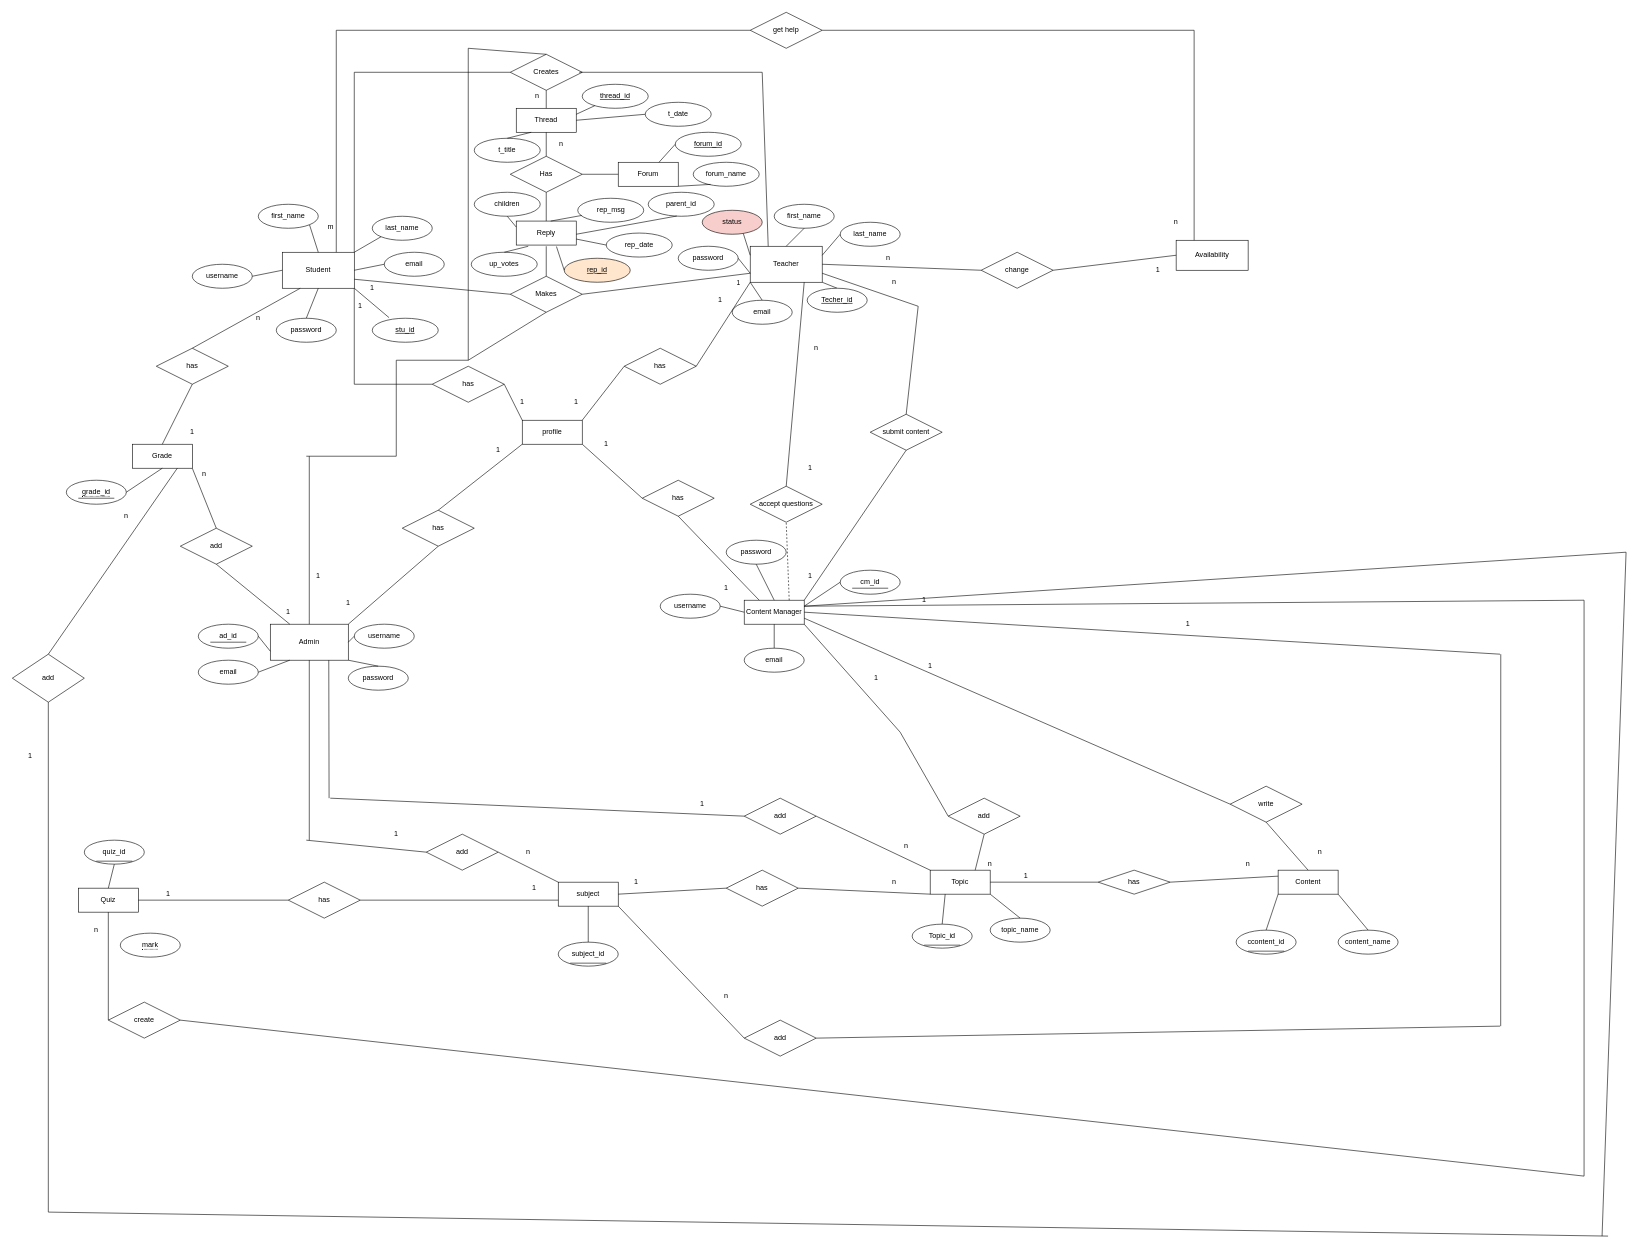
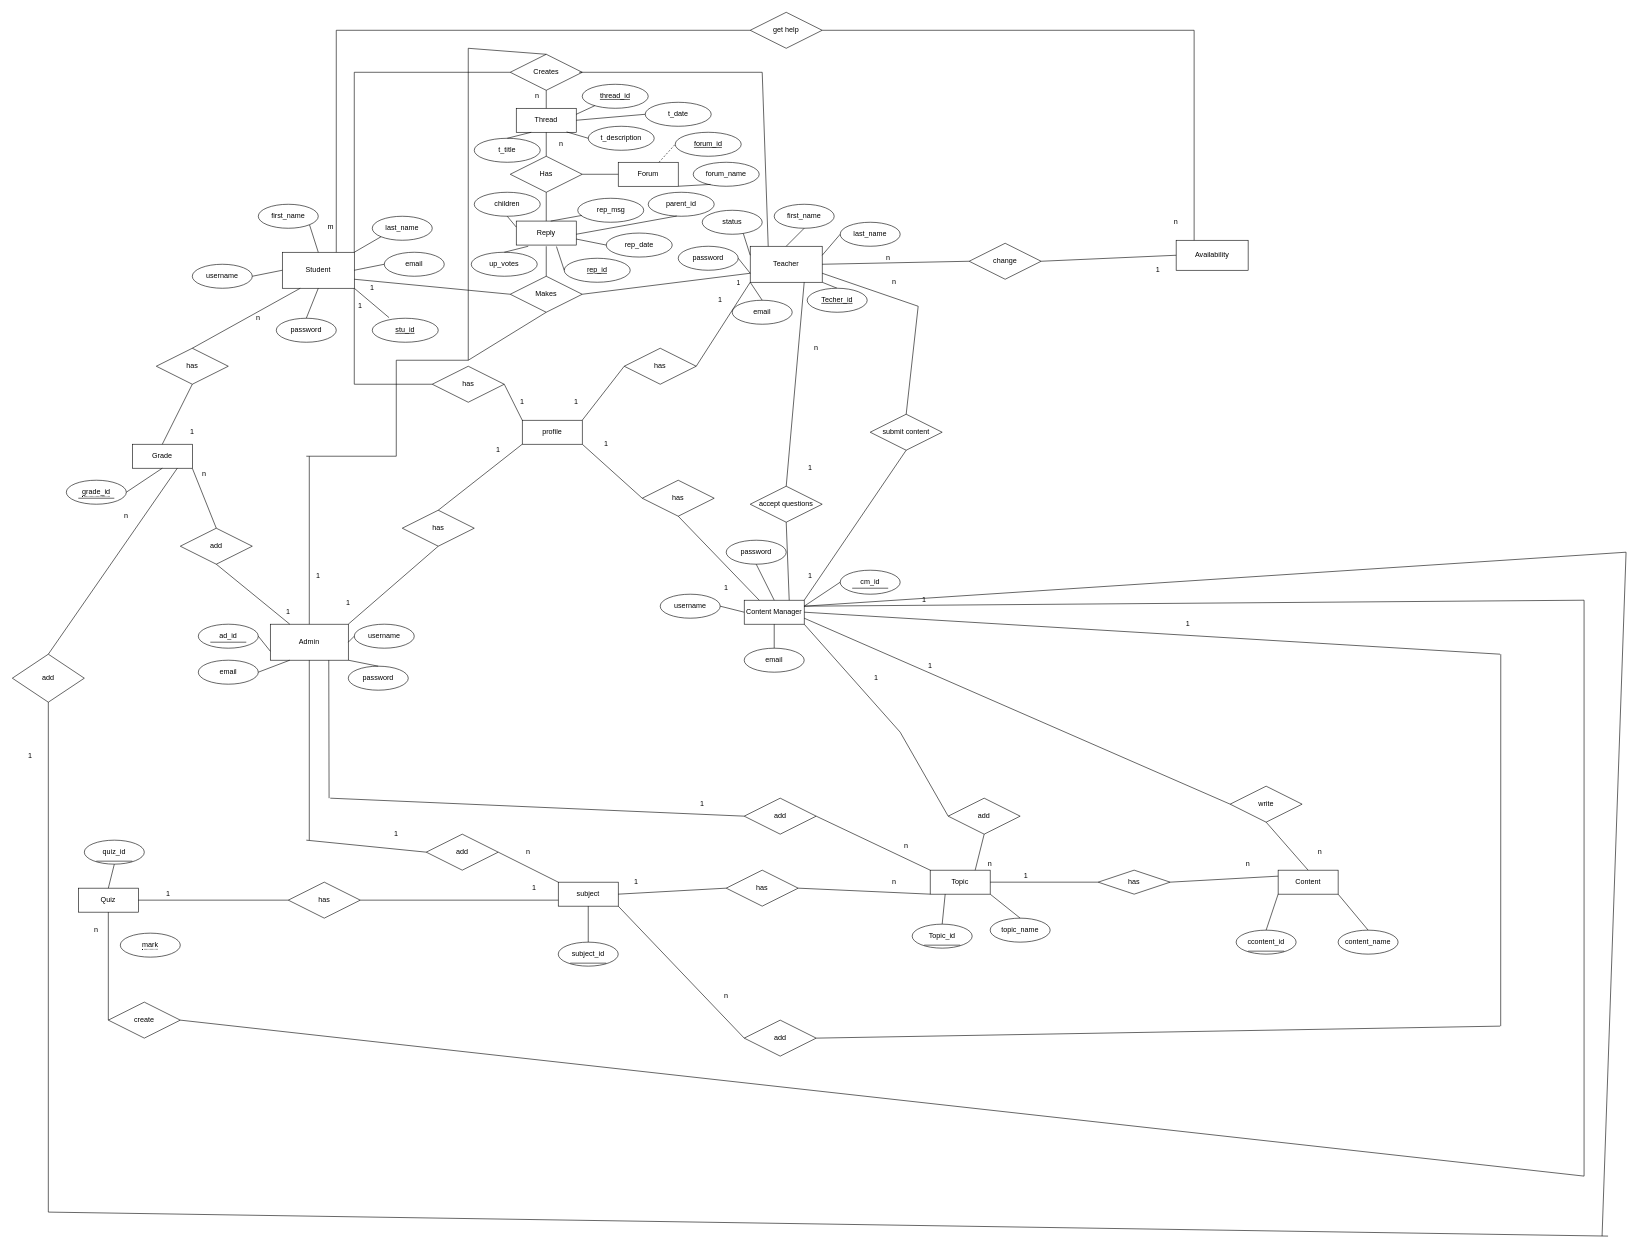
none -> (577, 135)
none -> (621, 138)
(667, 153) -> (667, 153)
(732, 222) -> (732, 222)
(597, 270) -> (597, 270)
(1017, 270) -> (1005, 261)
(788, 561) -> (788, 561)
